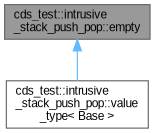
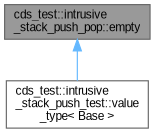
(77, 104) -> (77, 104)
